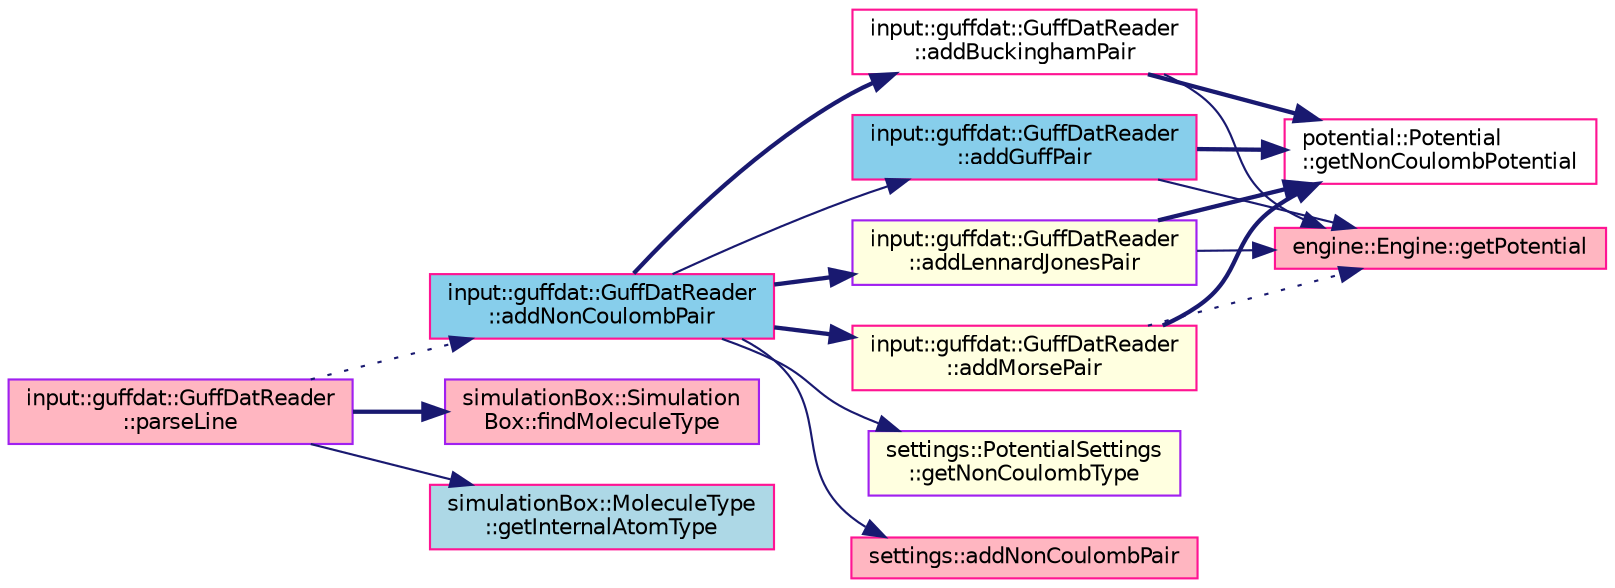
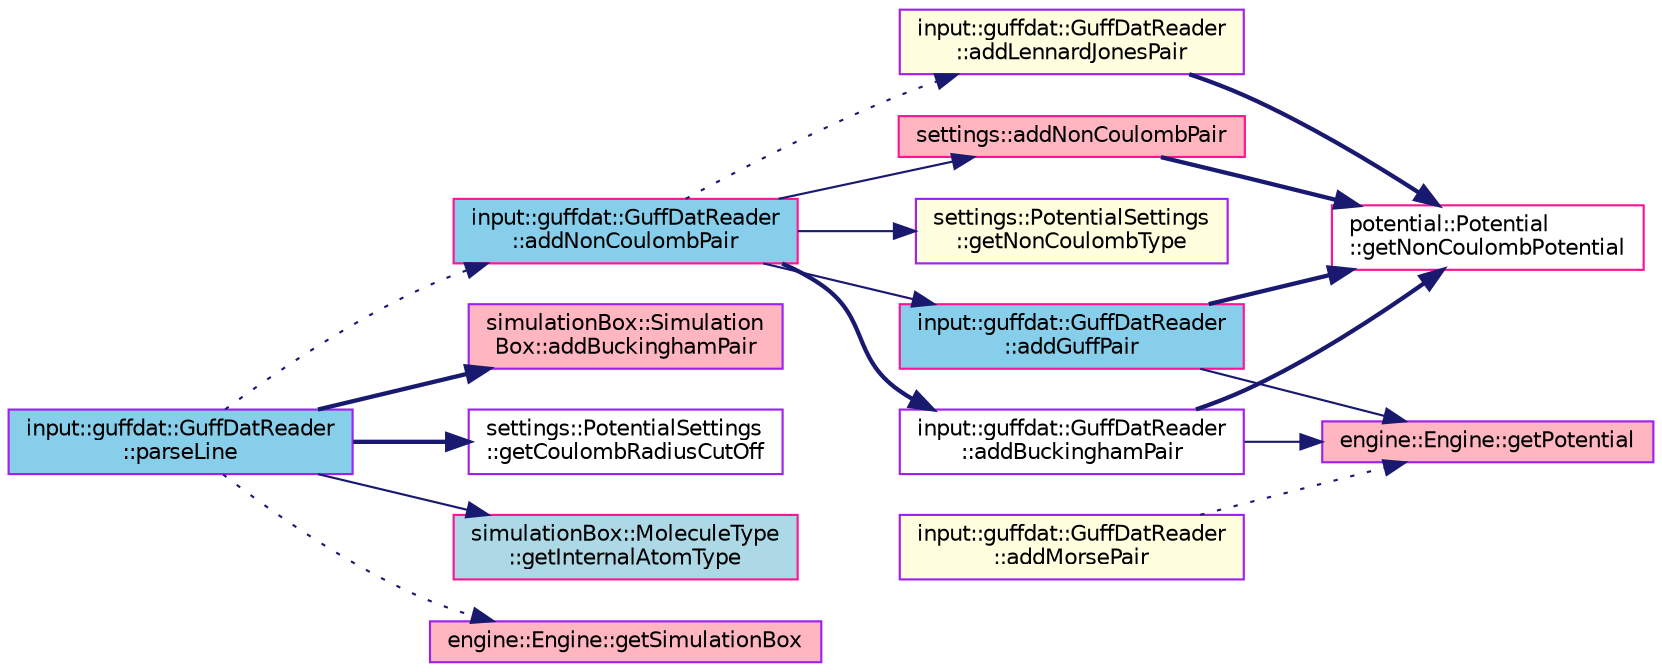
(1024, 42) -> (1072, 442)
(1441, 248) -> (1488, 442)
(1225, 251) -> none
(1231, 267) -> (1248, 178)
(802, 281) -> (809, 135)
(802, 331) -> none
(1024, 358) -> (1072, 547)
(181, 412) -> (181, 442)
(602, 412) -> (626, 336)
none -> (626, 442)
none -> (626, 642)
